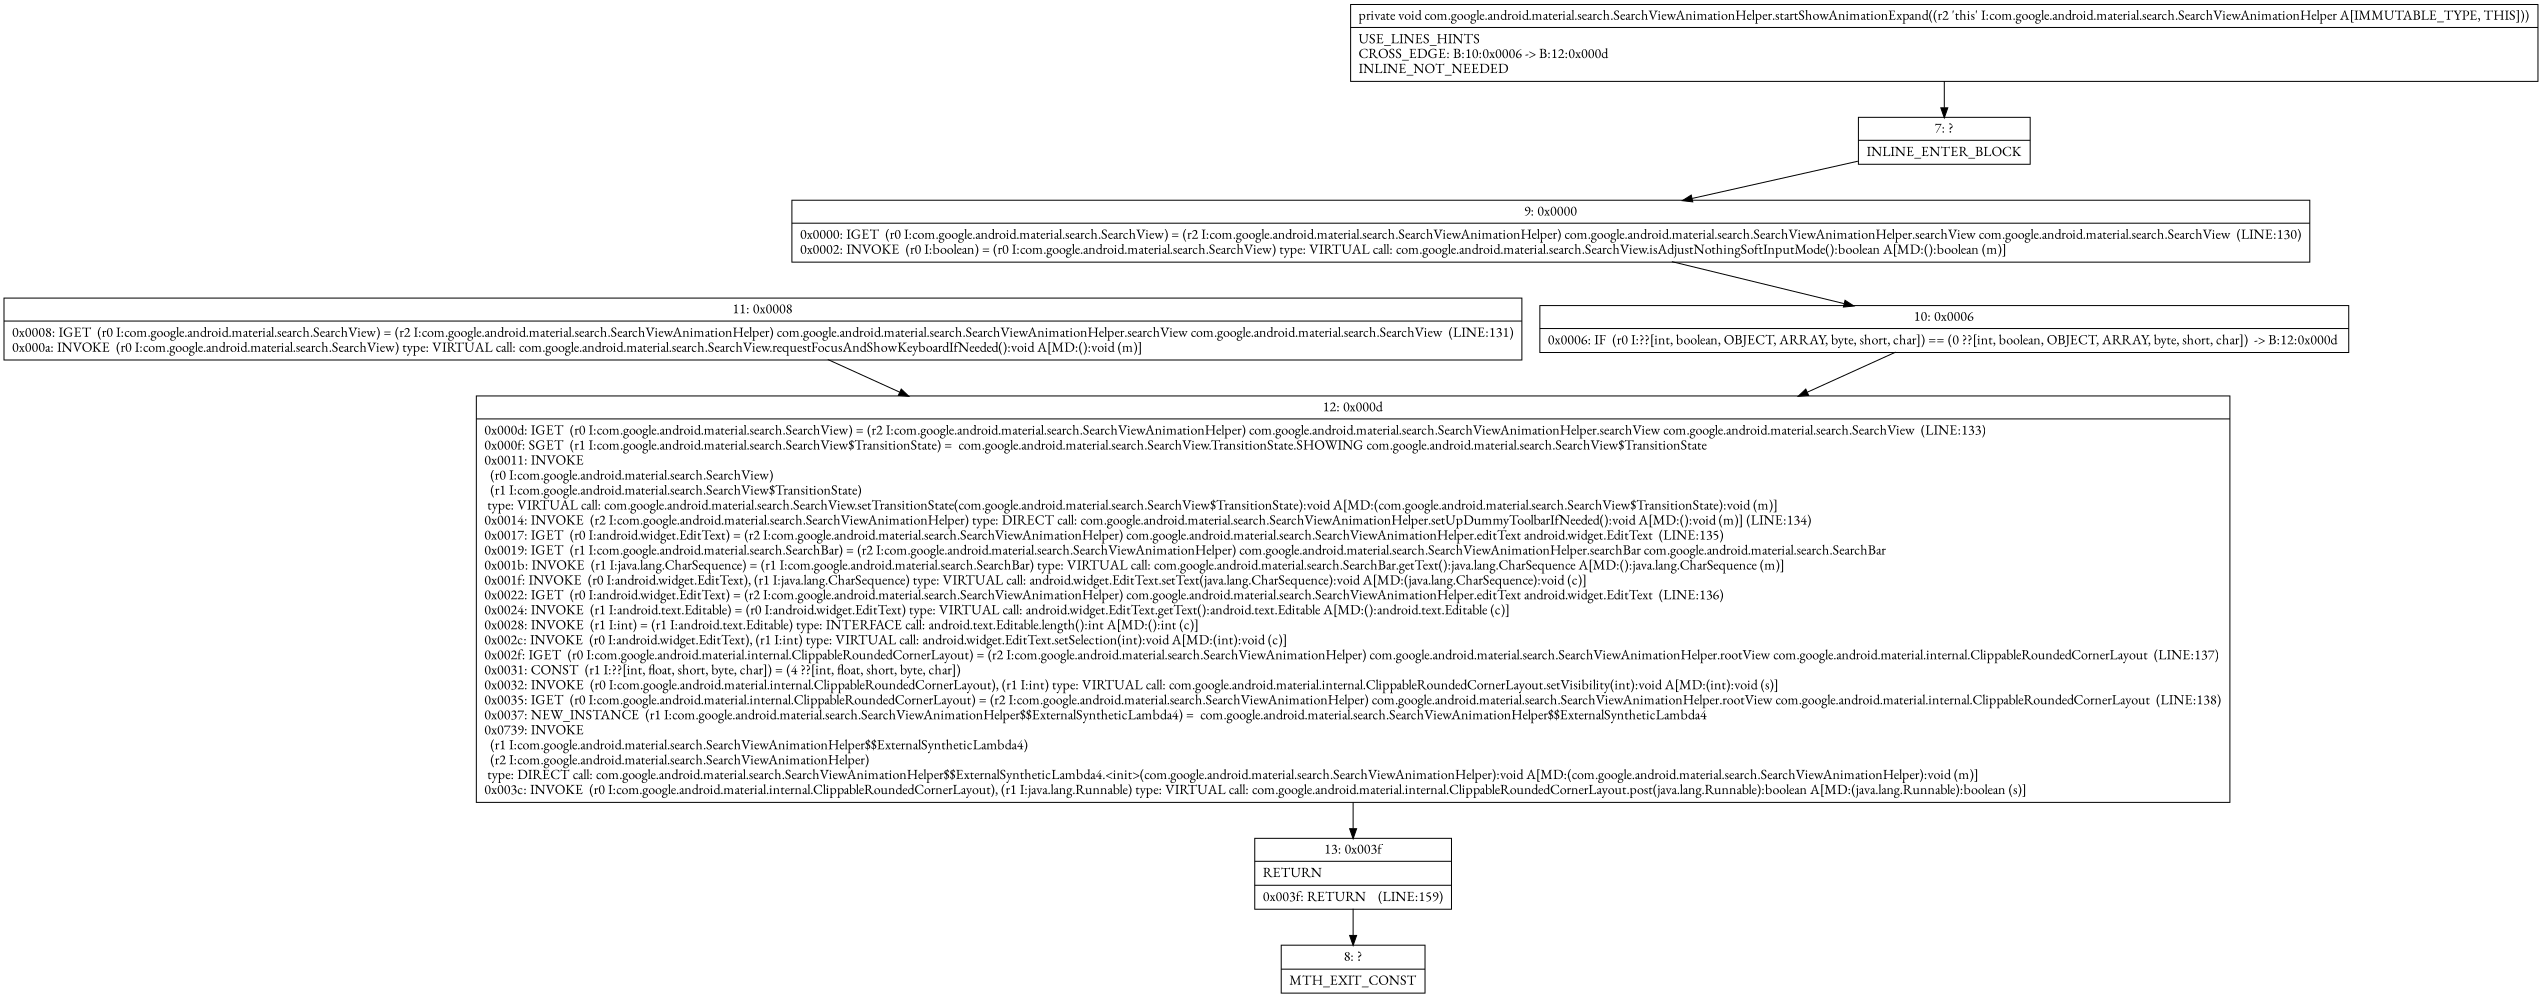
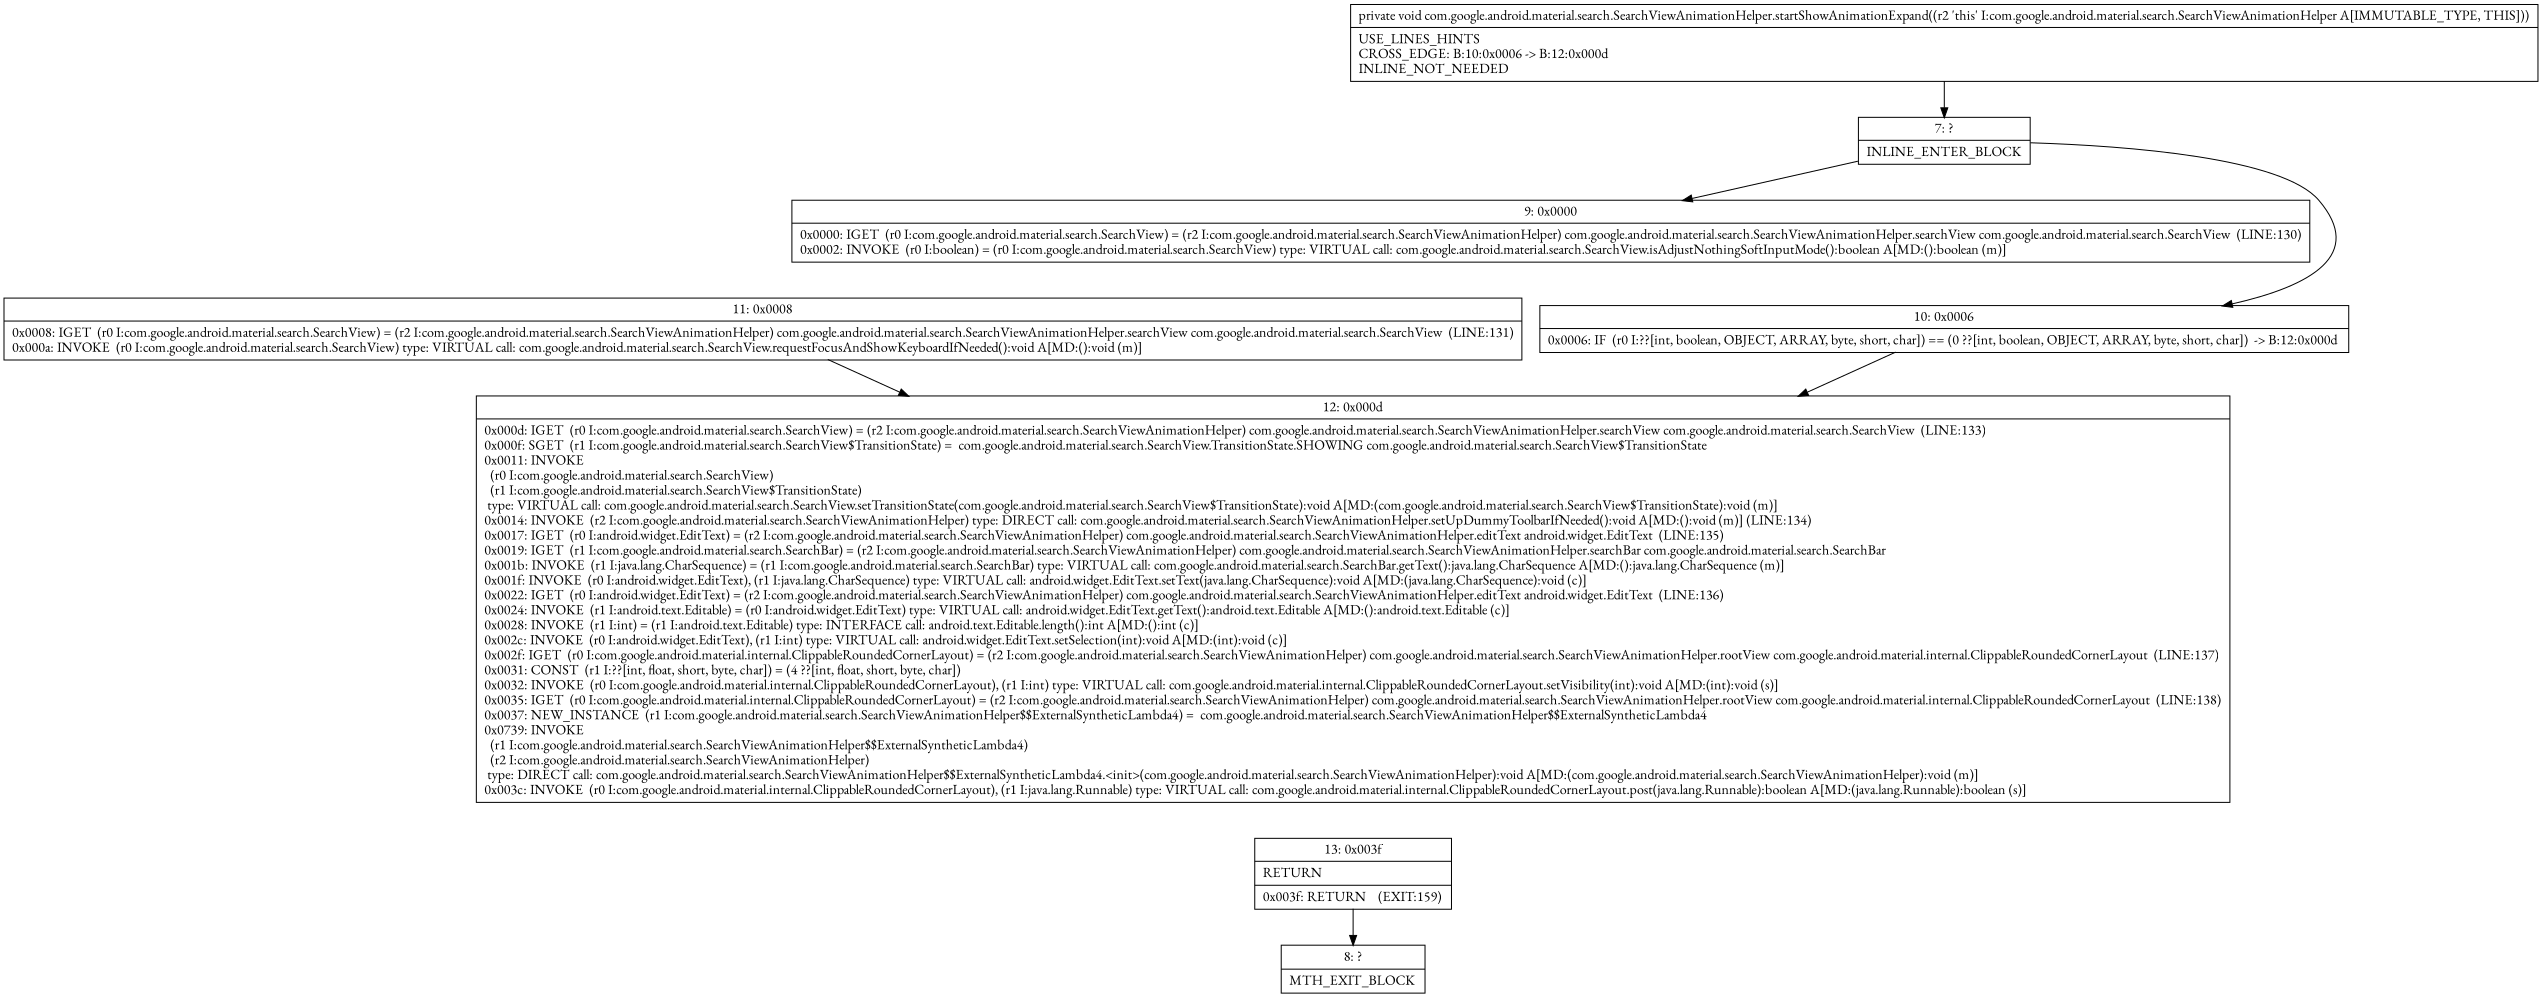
(1758, 283) -> (2264, 171)
(1353, 815) -> none
(1353, 897) -> (1353, 897)
(1353, 981) -> (1353, 981)
